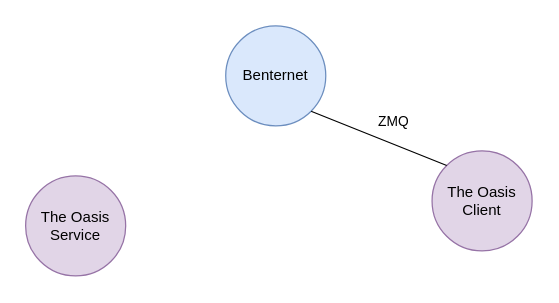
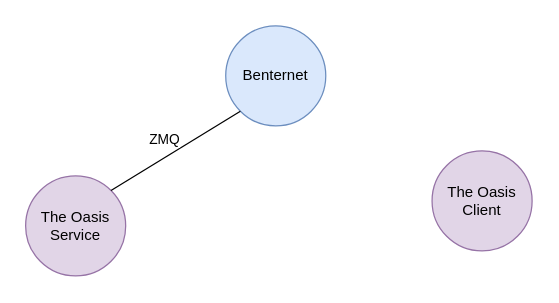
(379, 138) -> none
none -> (175, 151)
